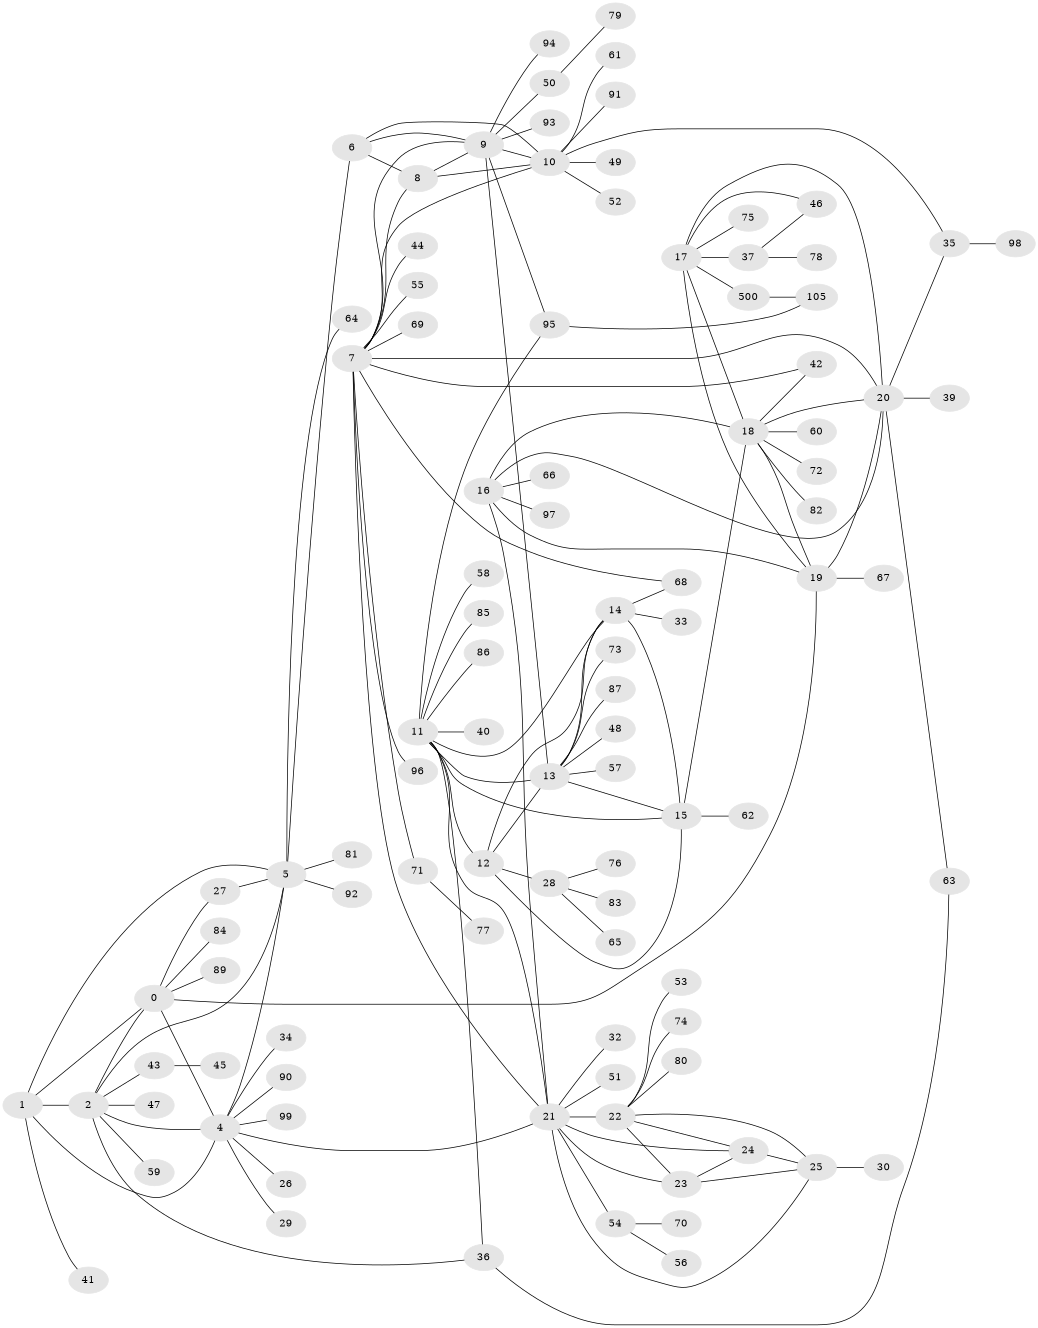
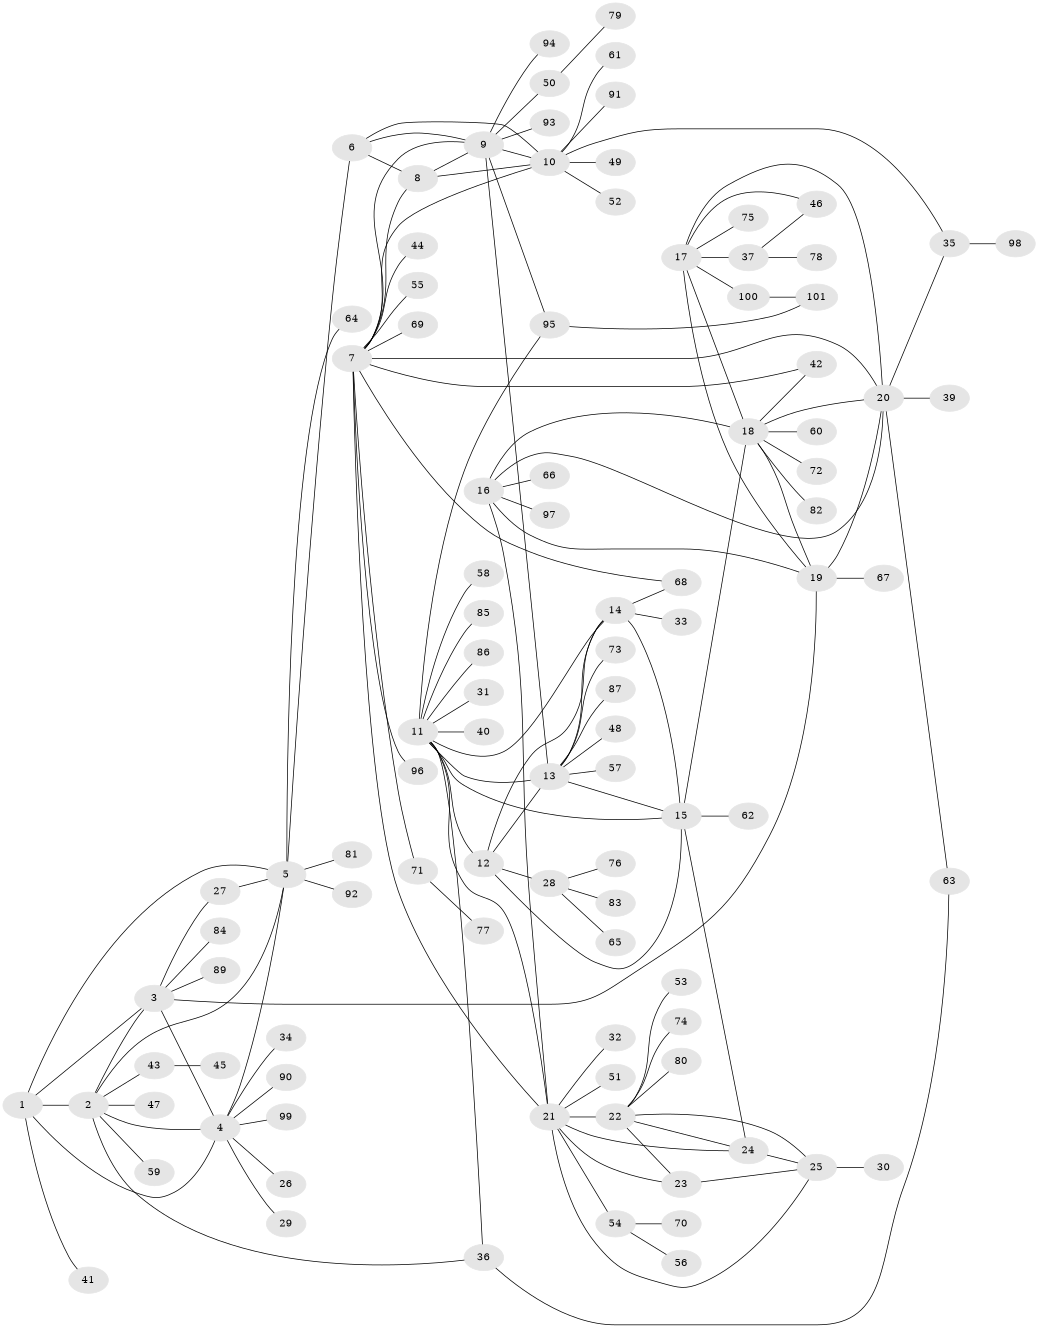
(748, 297) -> (748, 297)
(817, 297) -> (817, 297)
none -> (484, 692)
(154, 998) -> (154, 998)
(387, 1151) -> none
(715, 1167) -> (715, 983)
